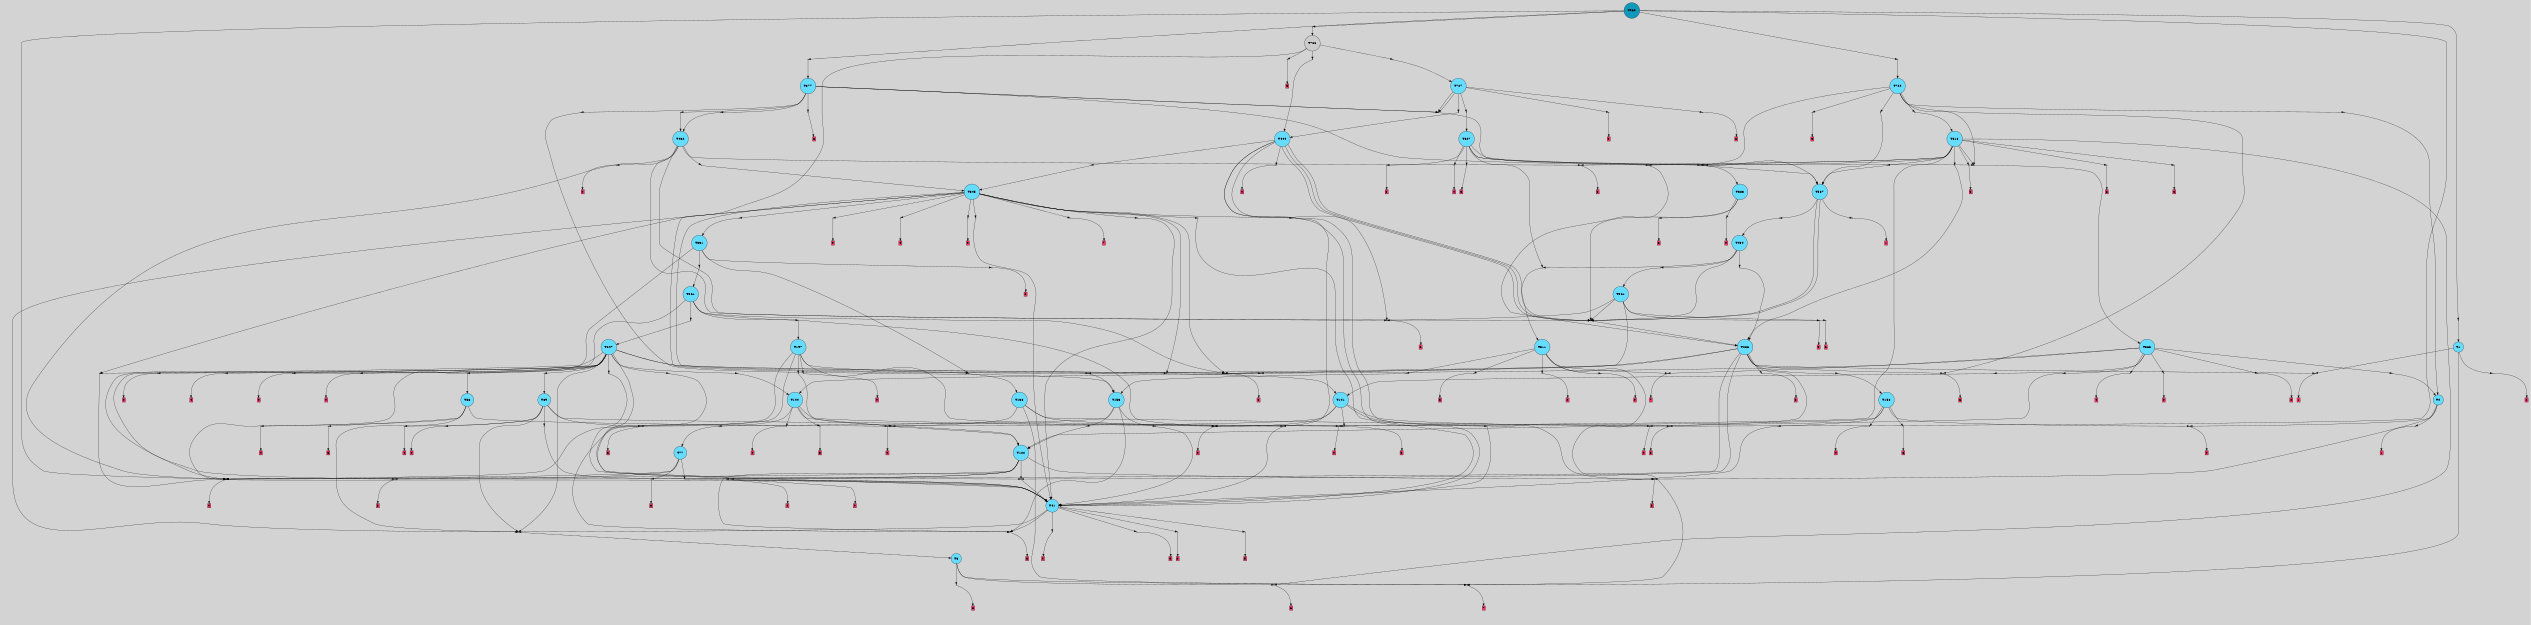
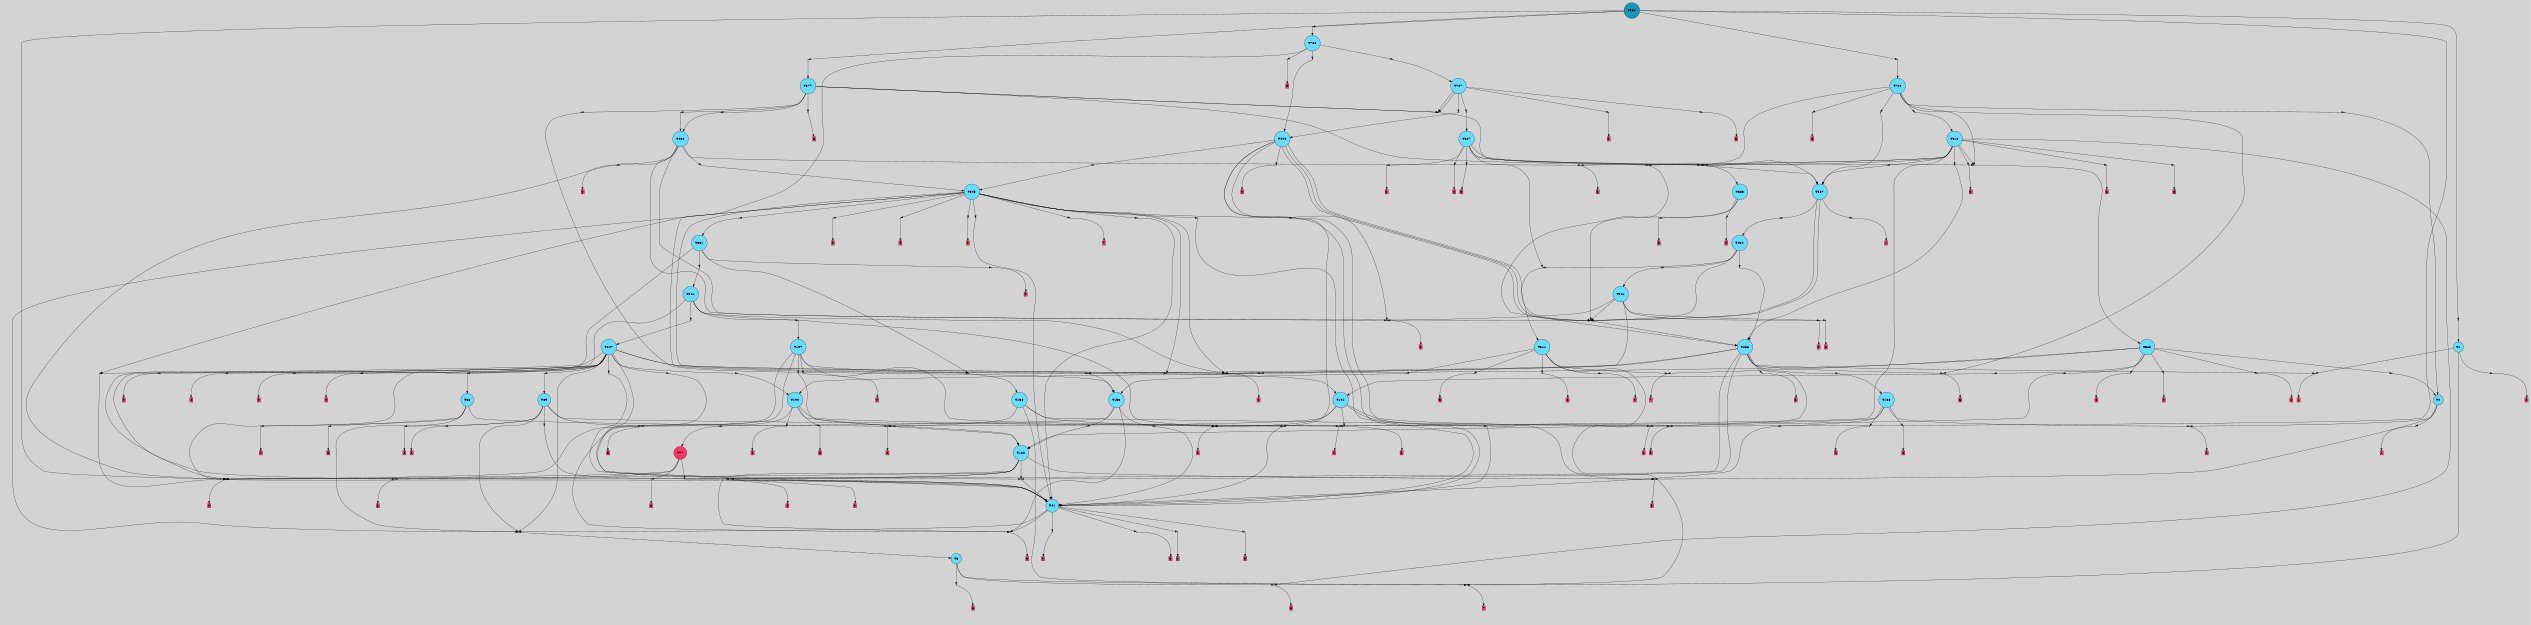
(1312, 43) -> (1312, 43)
(680, 453) -> (680, 453)
